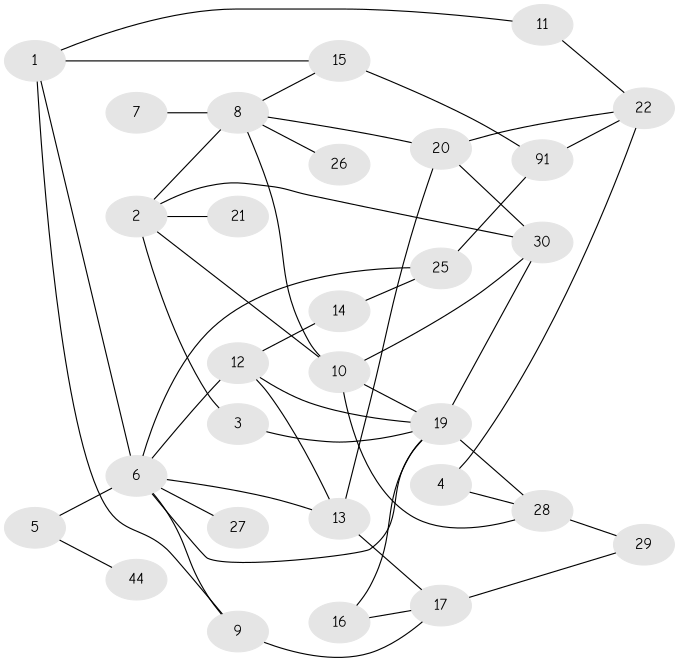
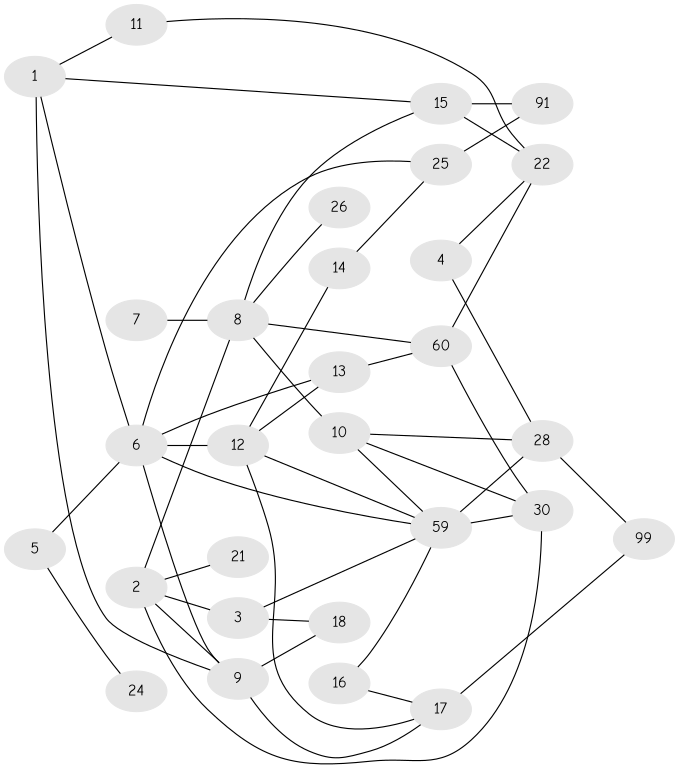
(593, 134) -> (485, 130)
(441, 149) -> (441, 346)
(238, 294) -> (187, 633)
(441, 424) -> (441, 528)
(238, 528) -> none
(644, 545) -> (644, 539)
(390, 562) -> (273, 648)
(136, 580) -> (136, 691)
none -> (339, 623)
